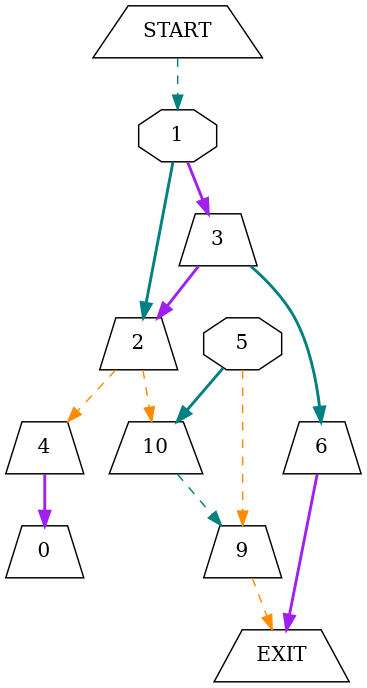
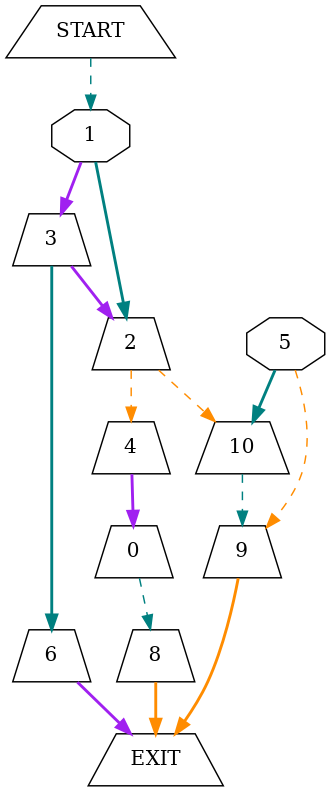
(260, 597) -> (219, 653)
none -> (156, 656)
